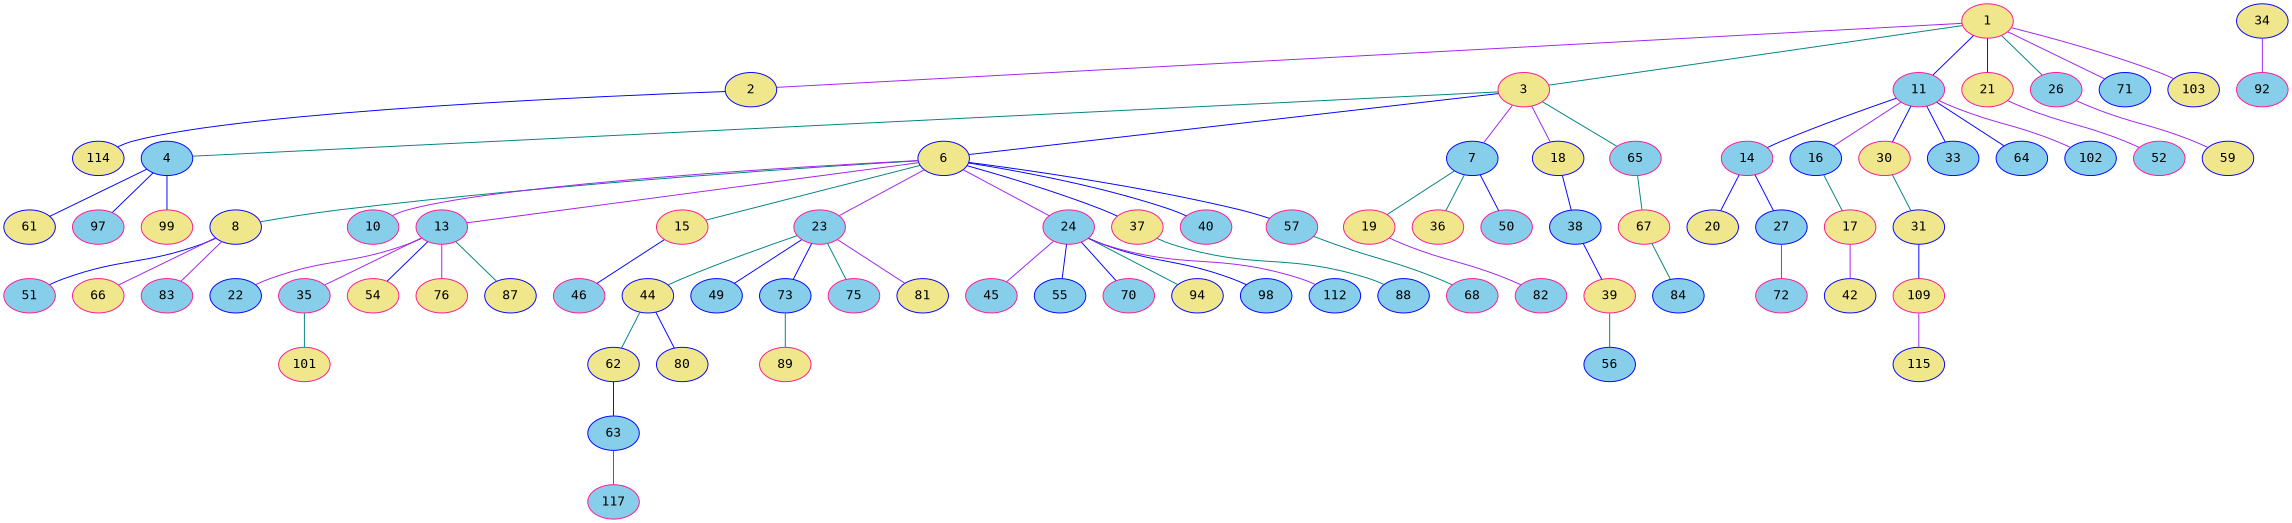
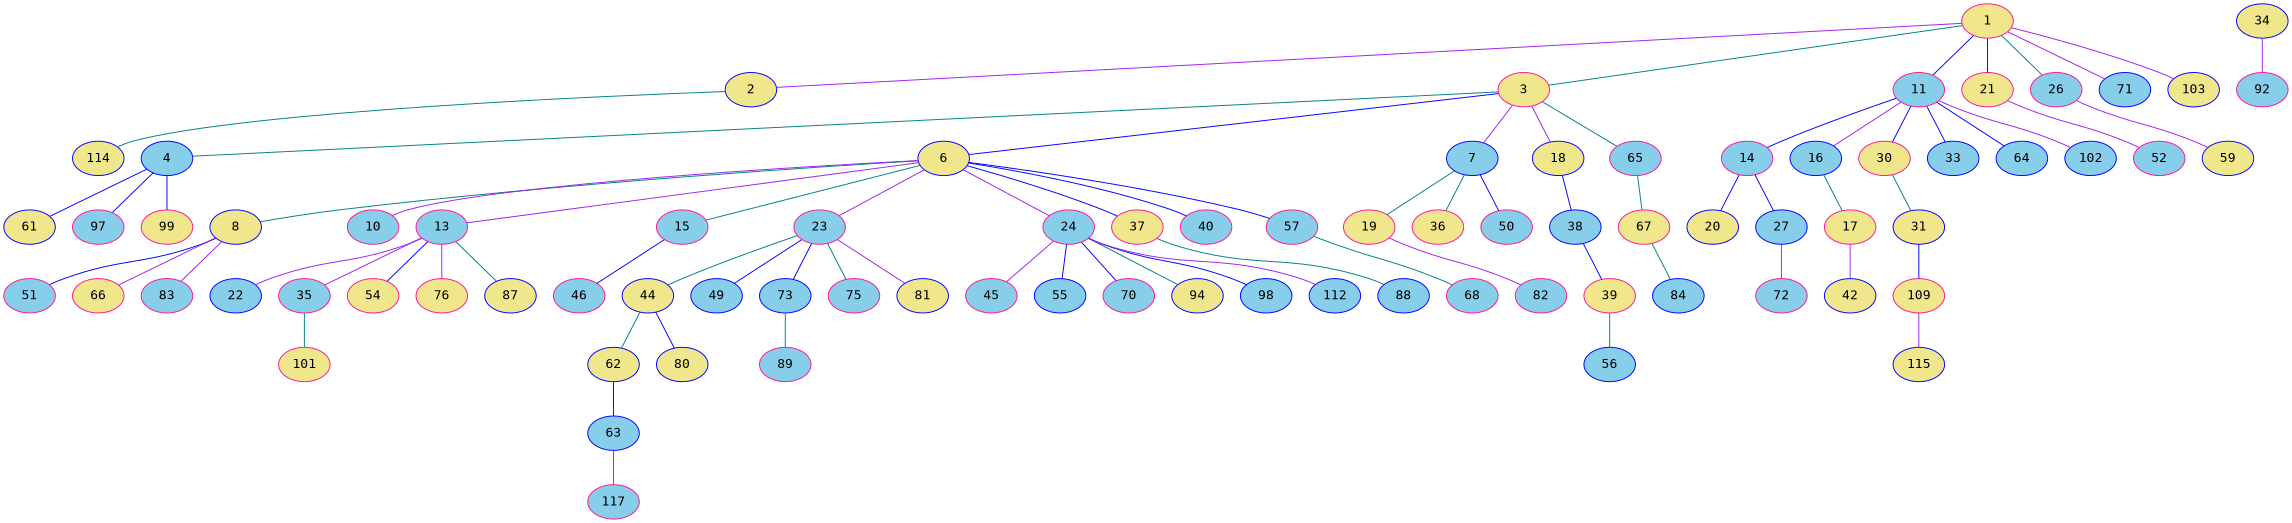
(420, 107) -> (420, 107)
(682, 227) -> (682, 227)
(785, 364) -> (785, 364)
